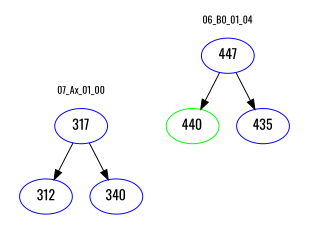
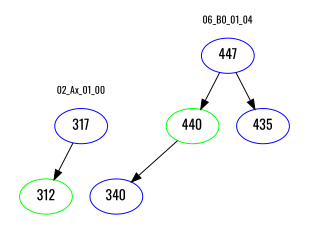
(81, 91) -> (81, 91)
(97, 157) -> (158, 158)
(46, 197) -> (46, 197)
